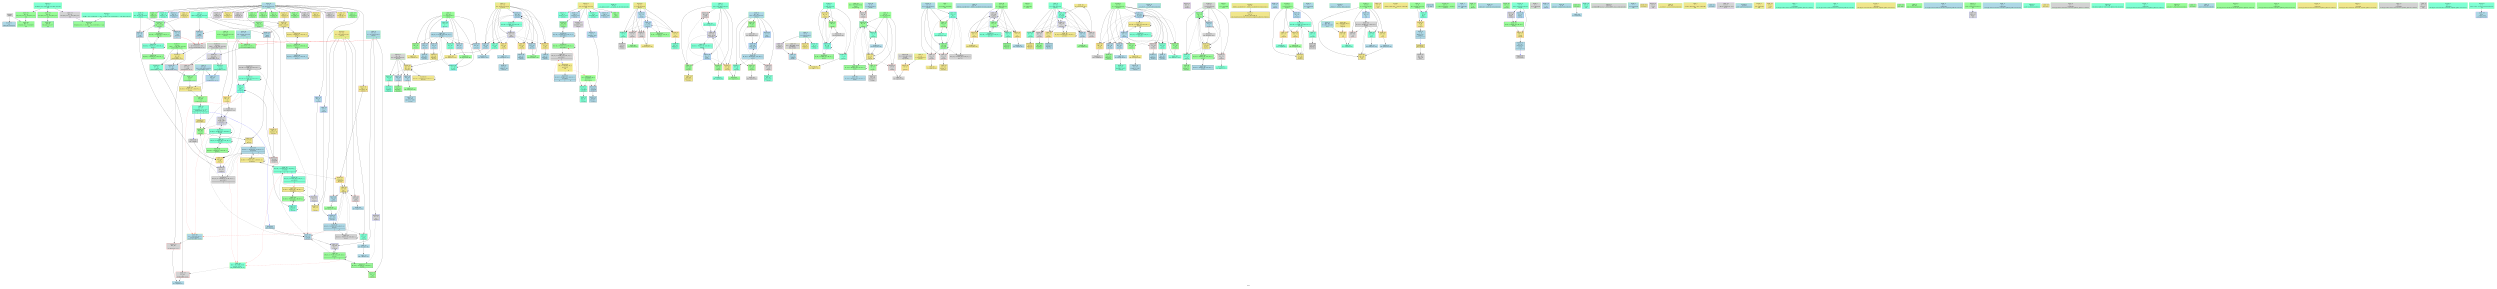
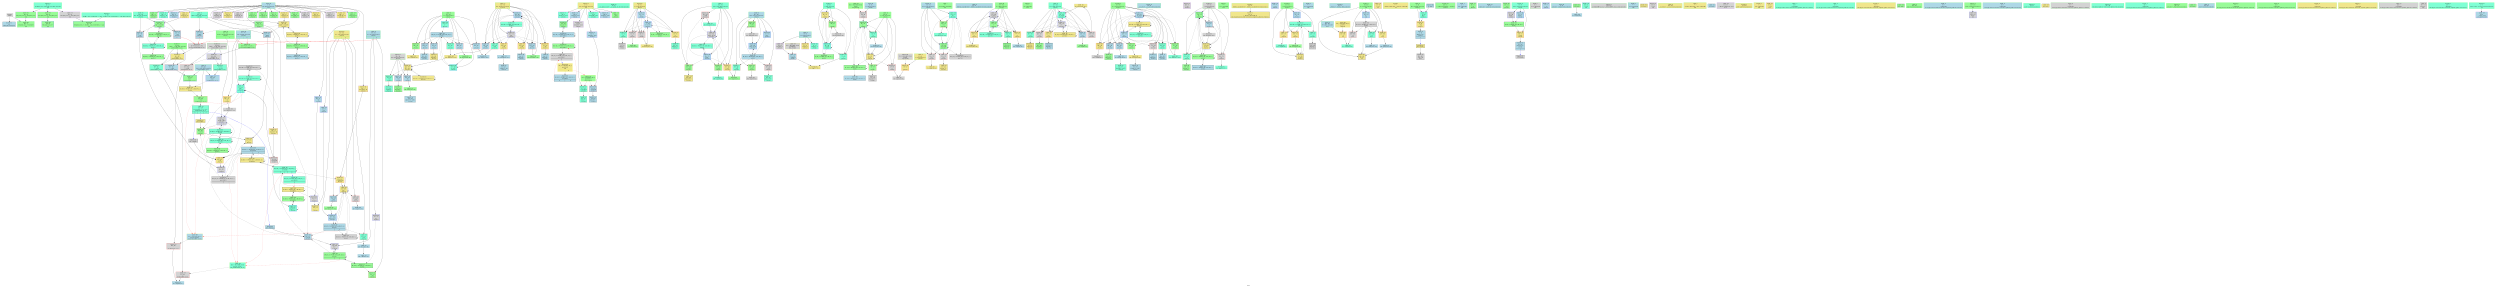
(1744, 6) -> (1744, 6)
